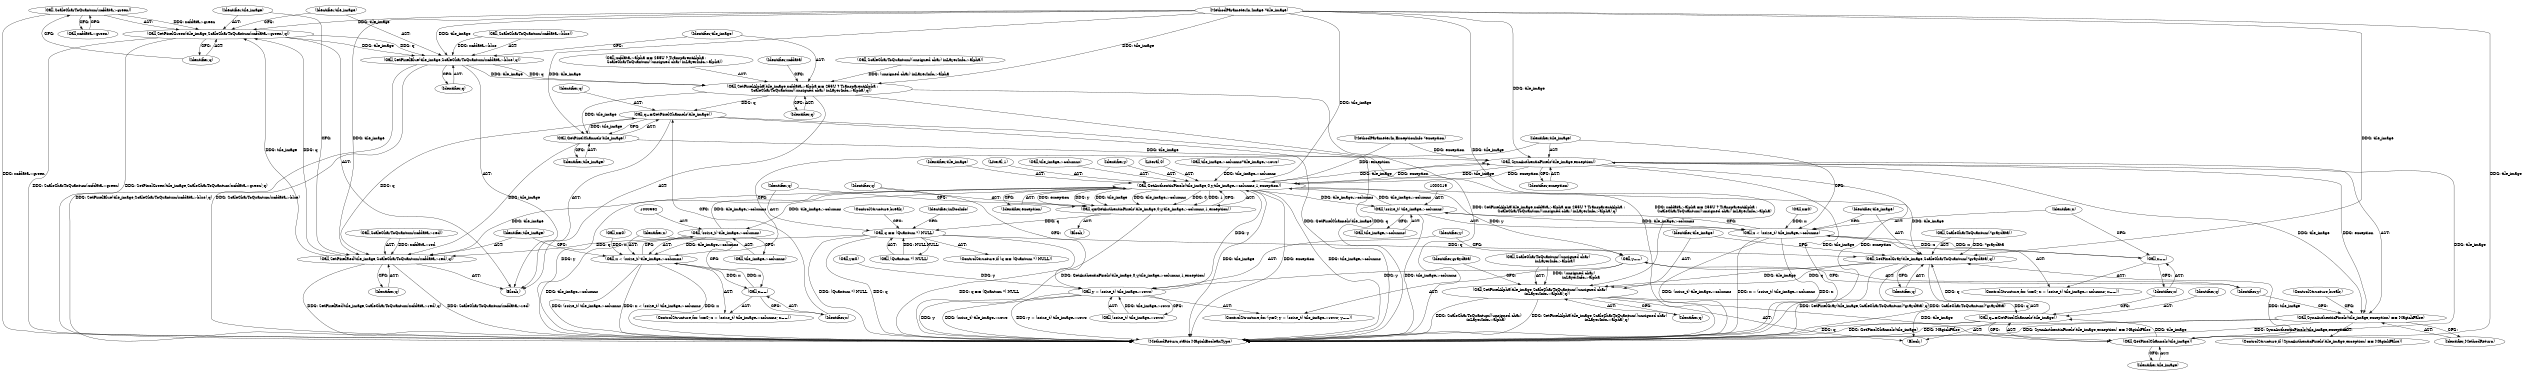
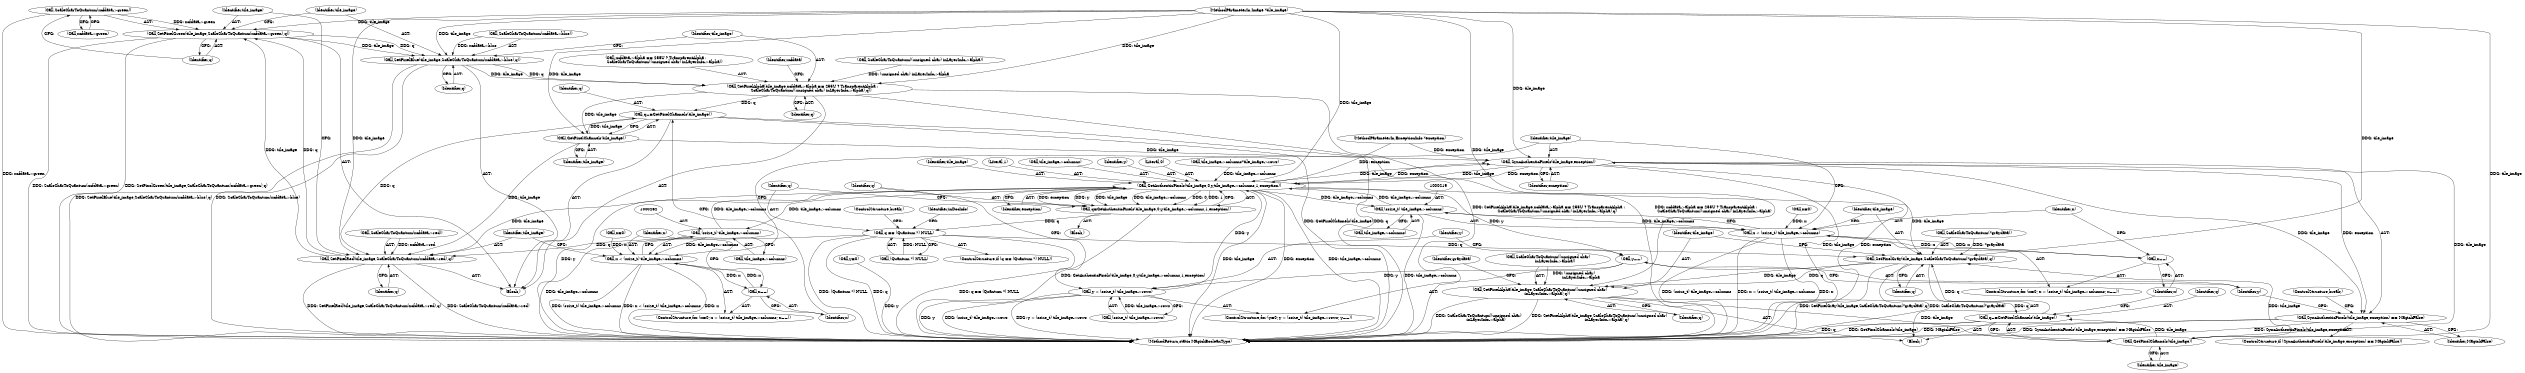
(649, 210) -> (649, 210)
(934, 245) -> (934, 245)
(968, 278) -> (885, 326)
(2470, 342) -> (2470, 342)
